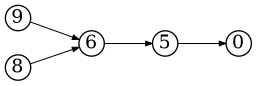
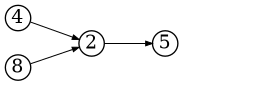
(18, 18) -> (18, 18)
(92, 43) -> (92, 43)
(239, 43) -> none
